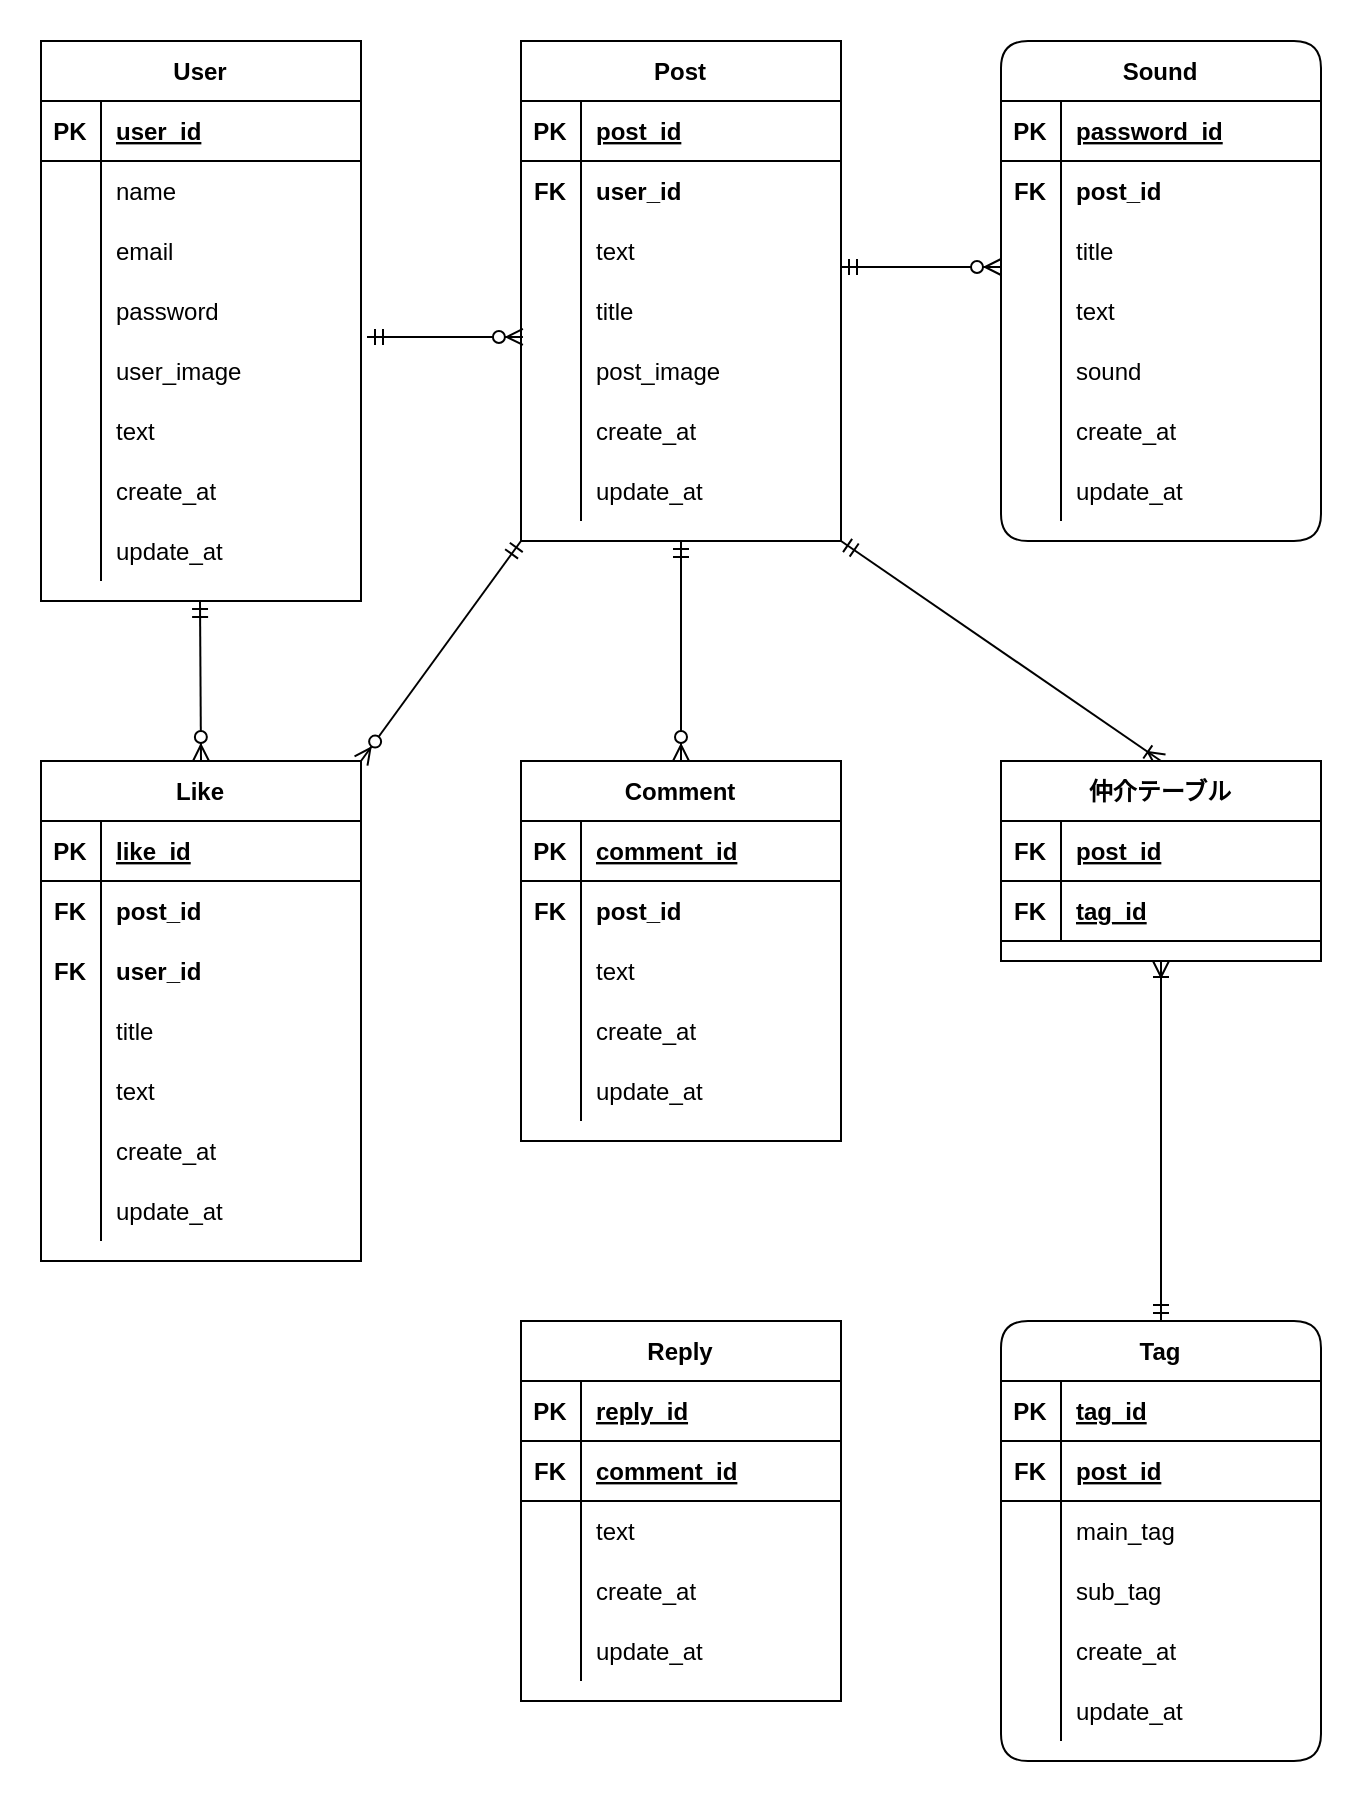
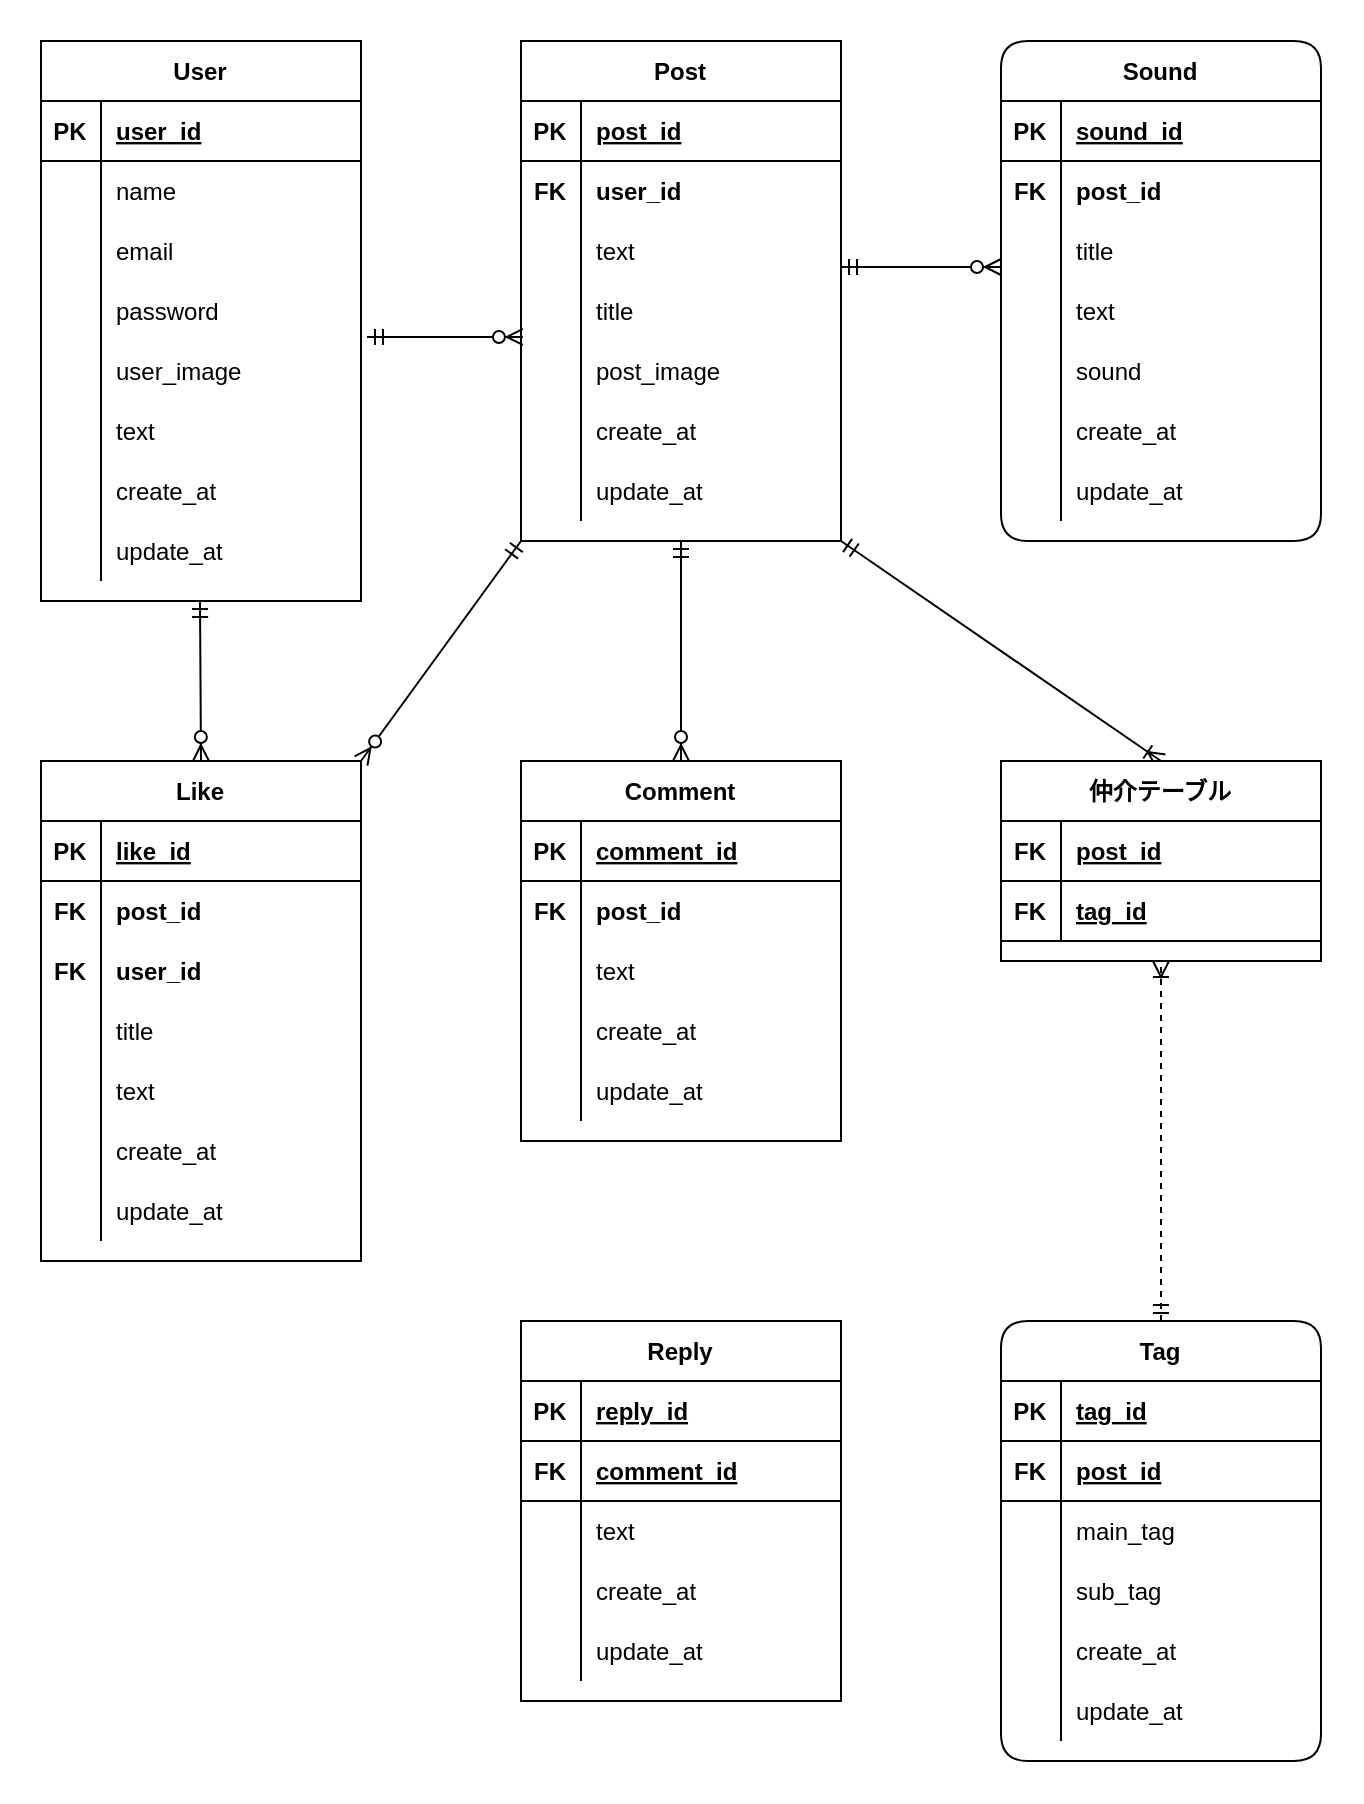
(1147, 132) -> (1127, 132)
(1161, 1141) -> (1161, 1141)
